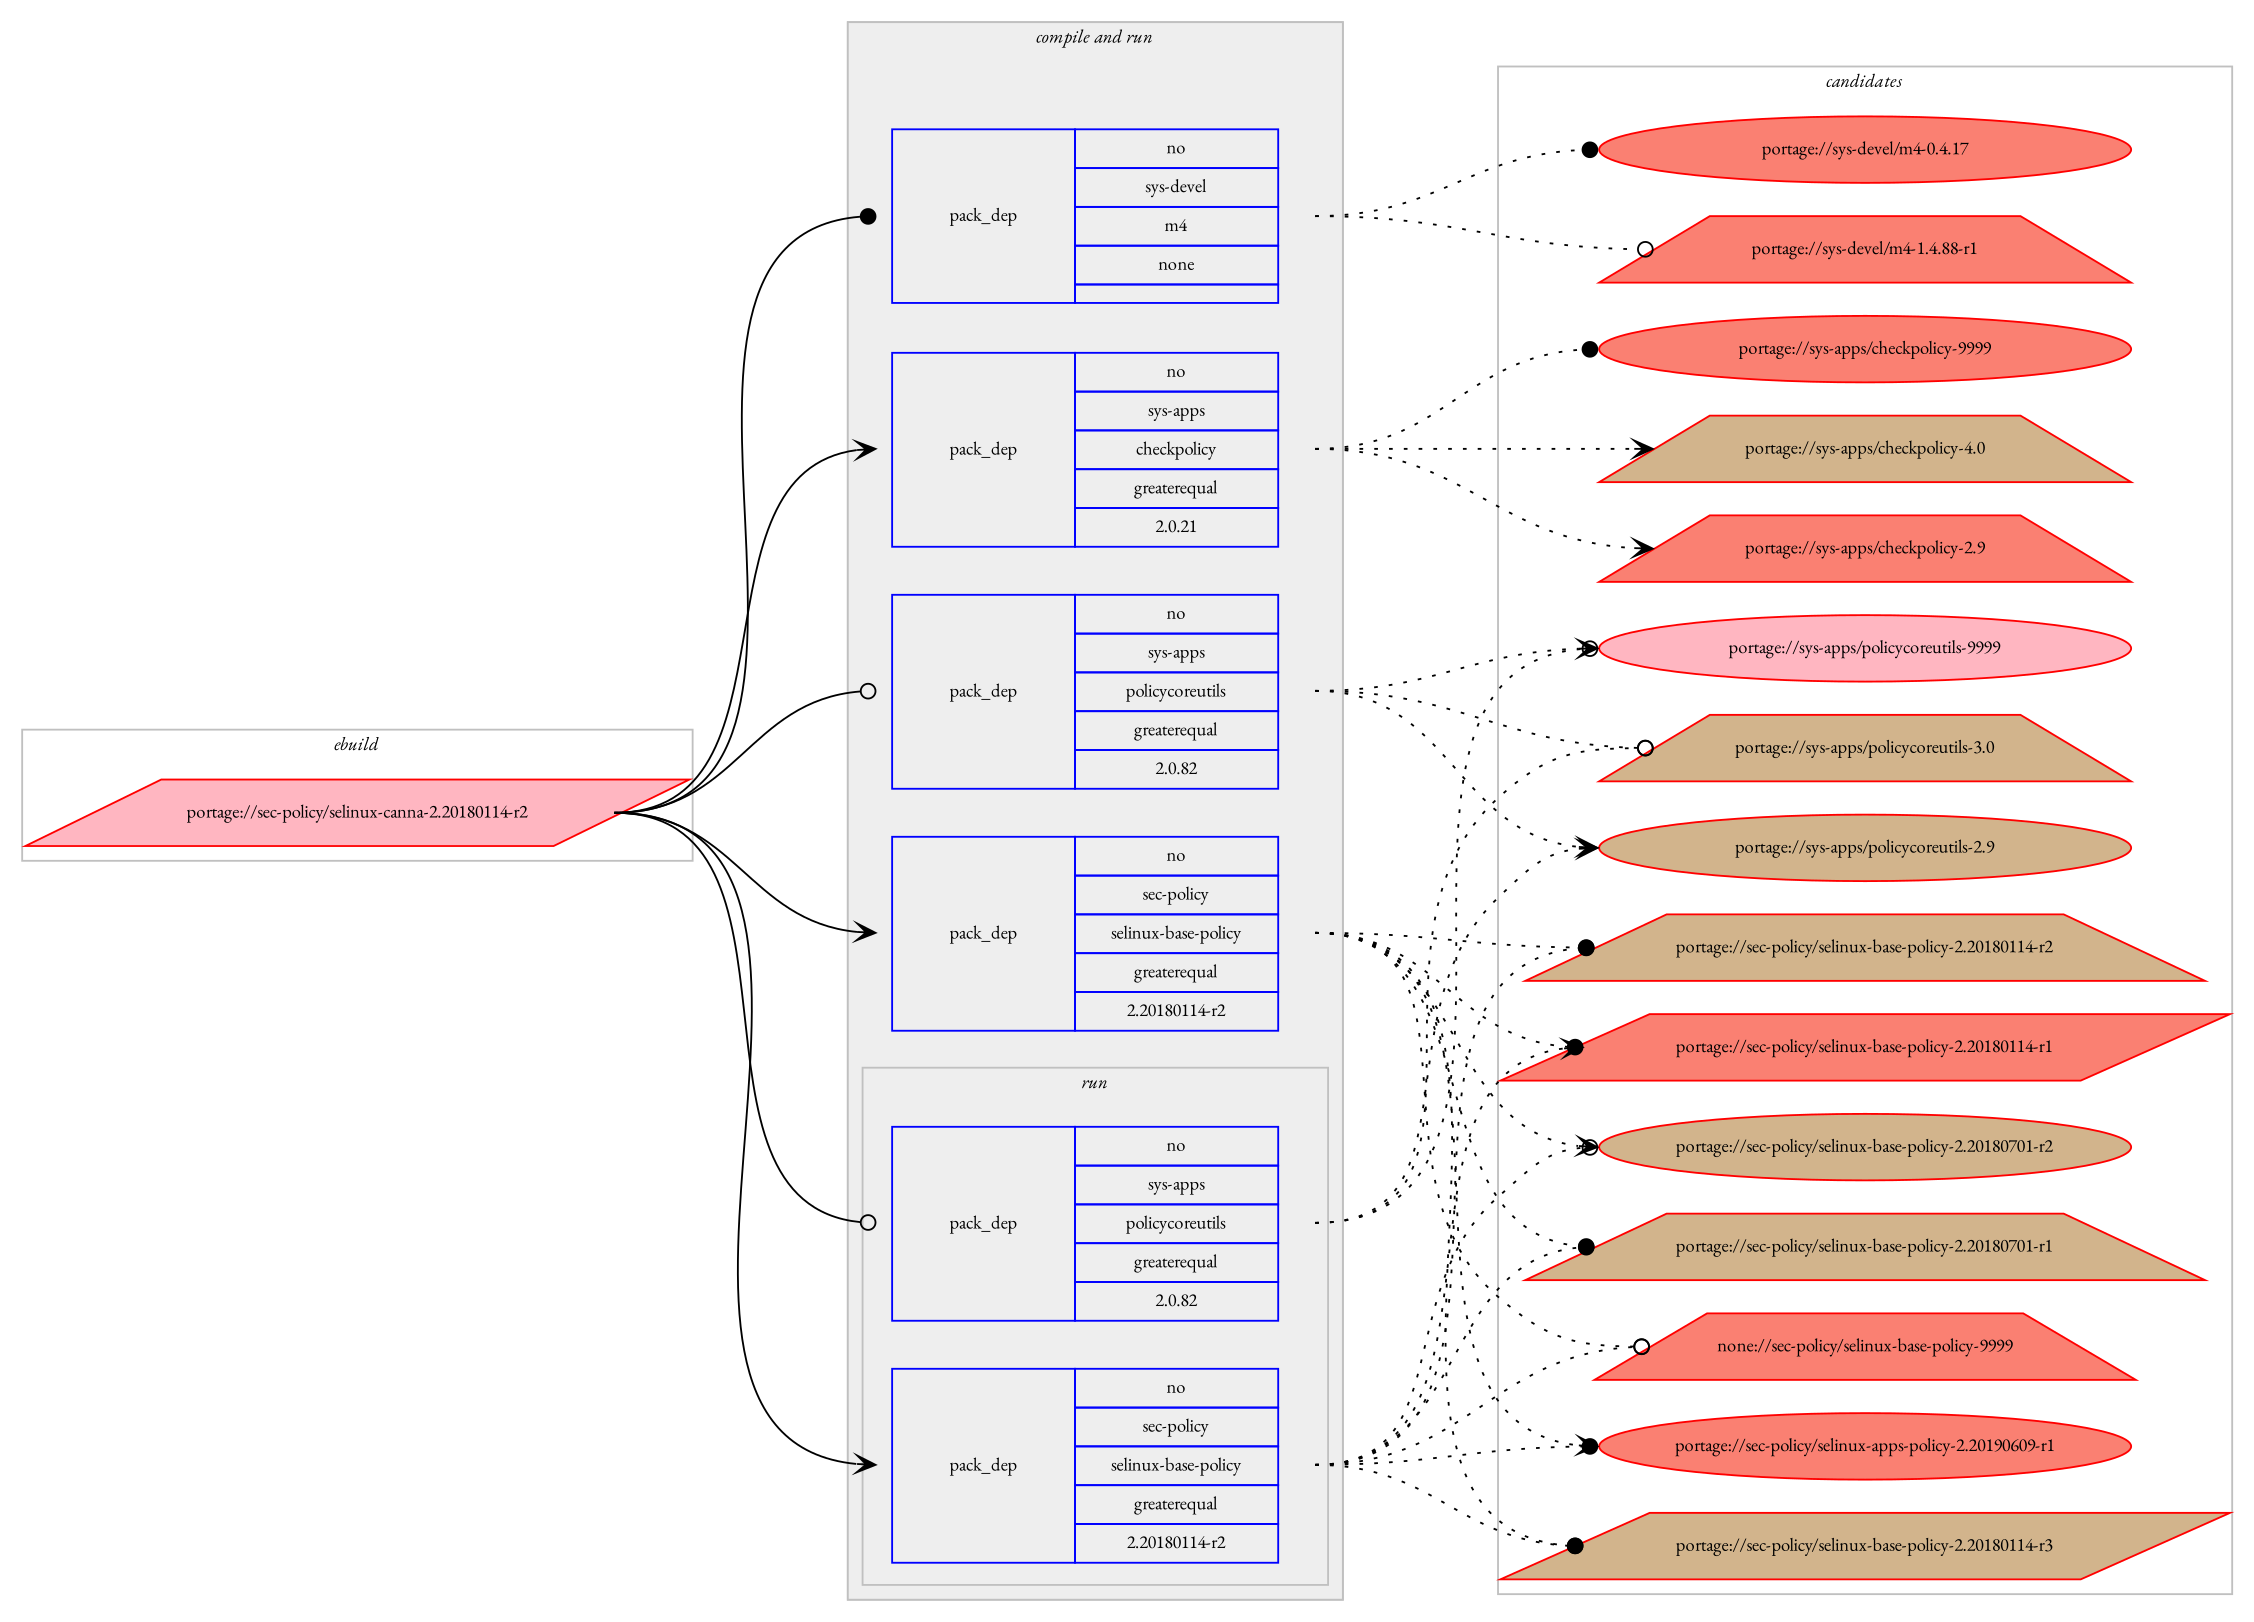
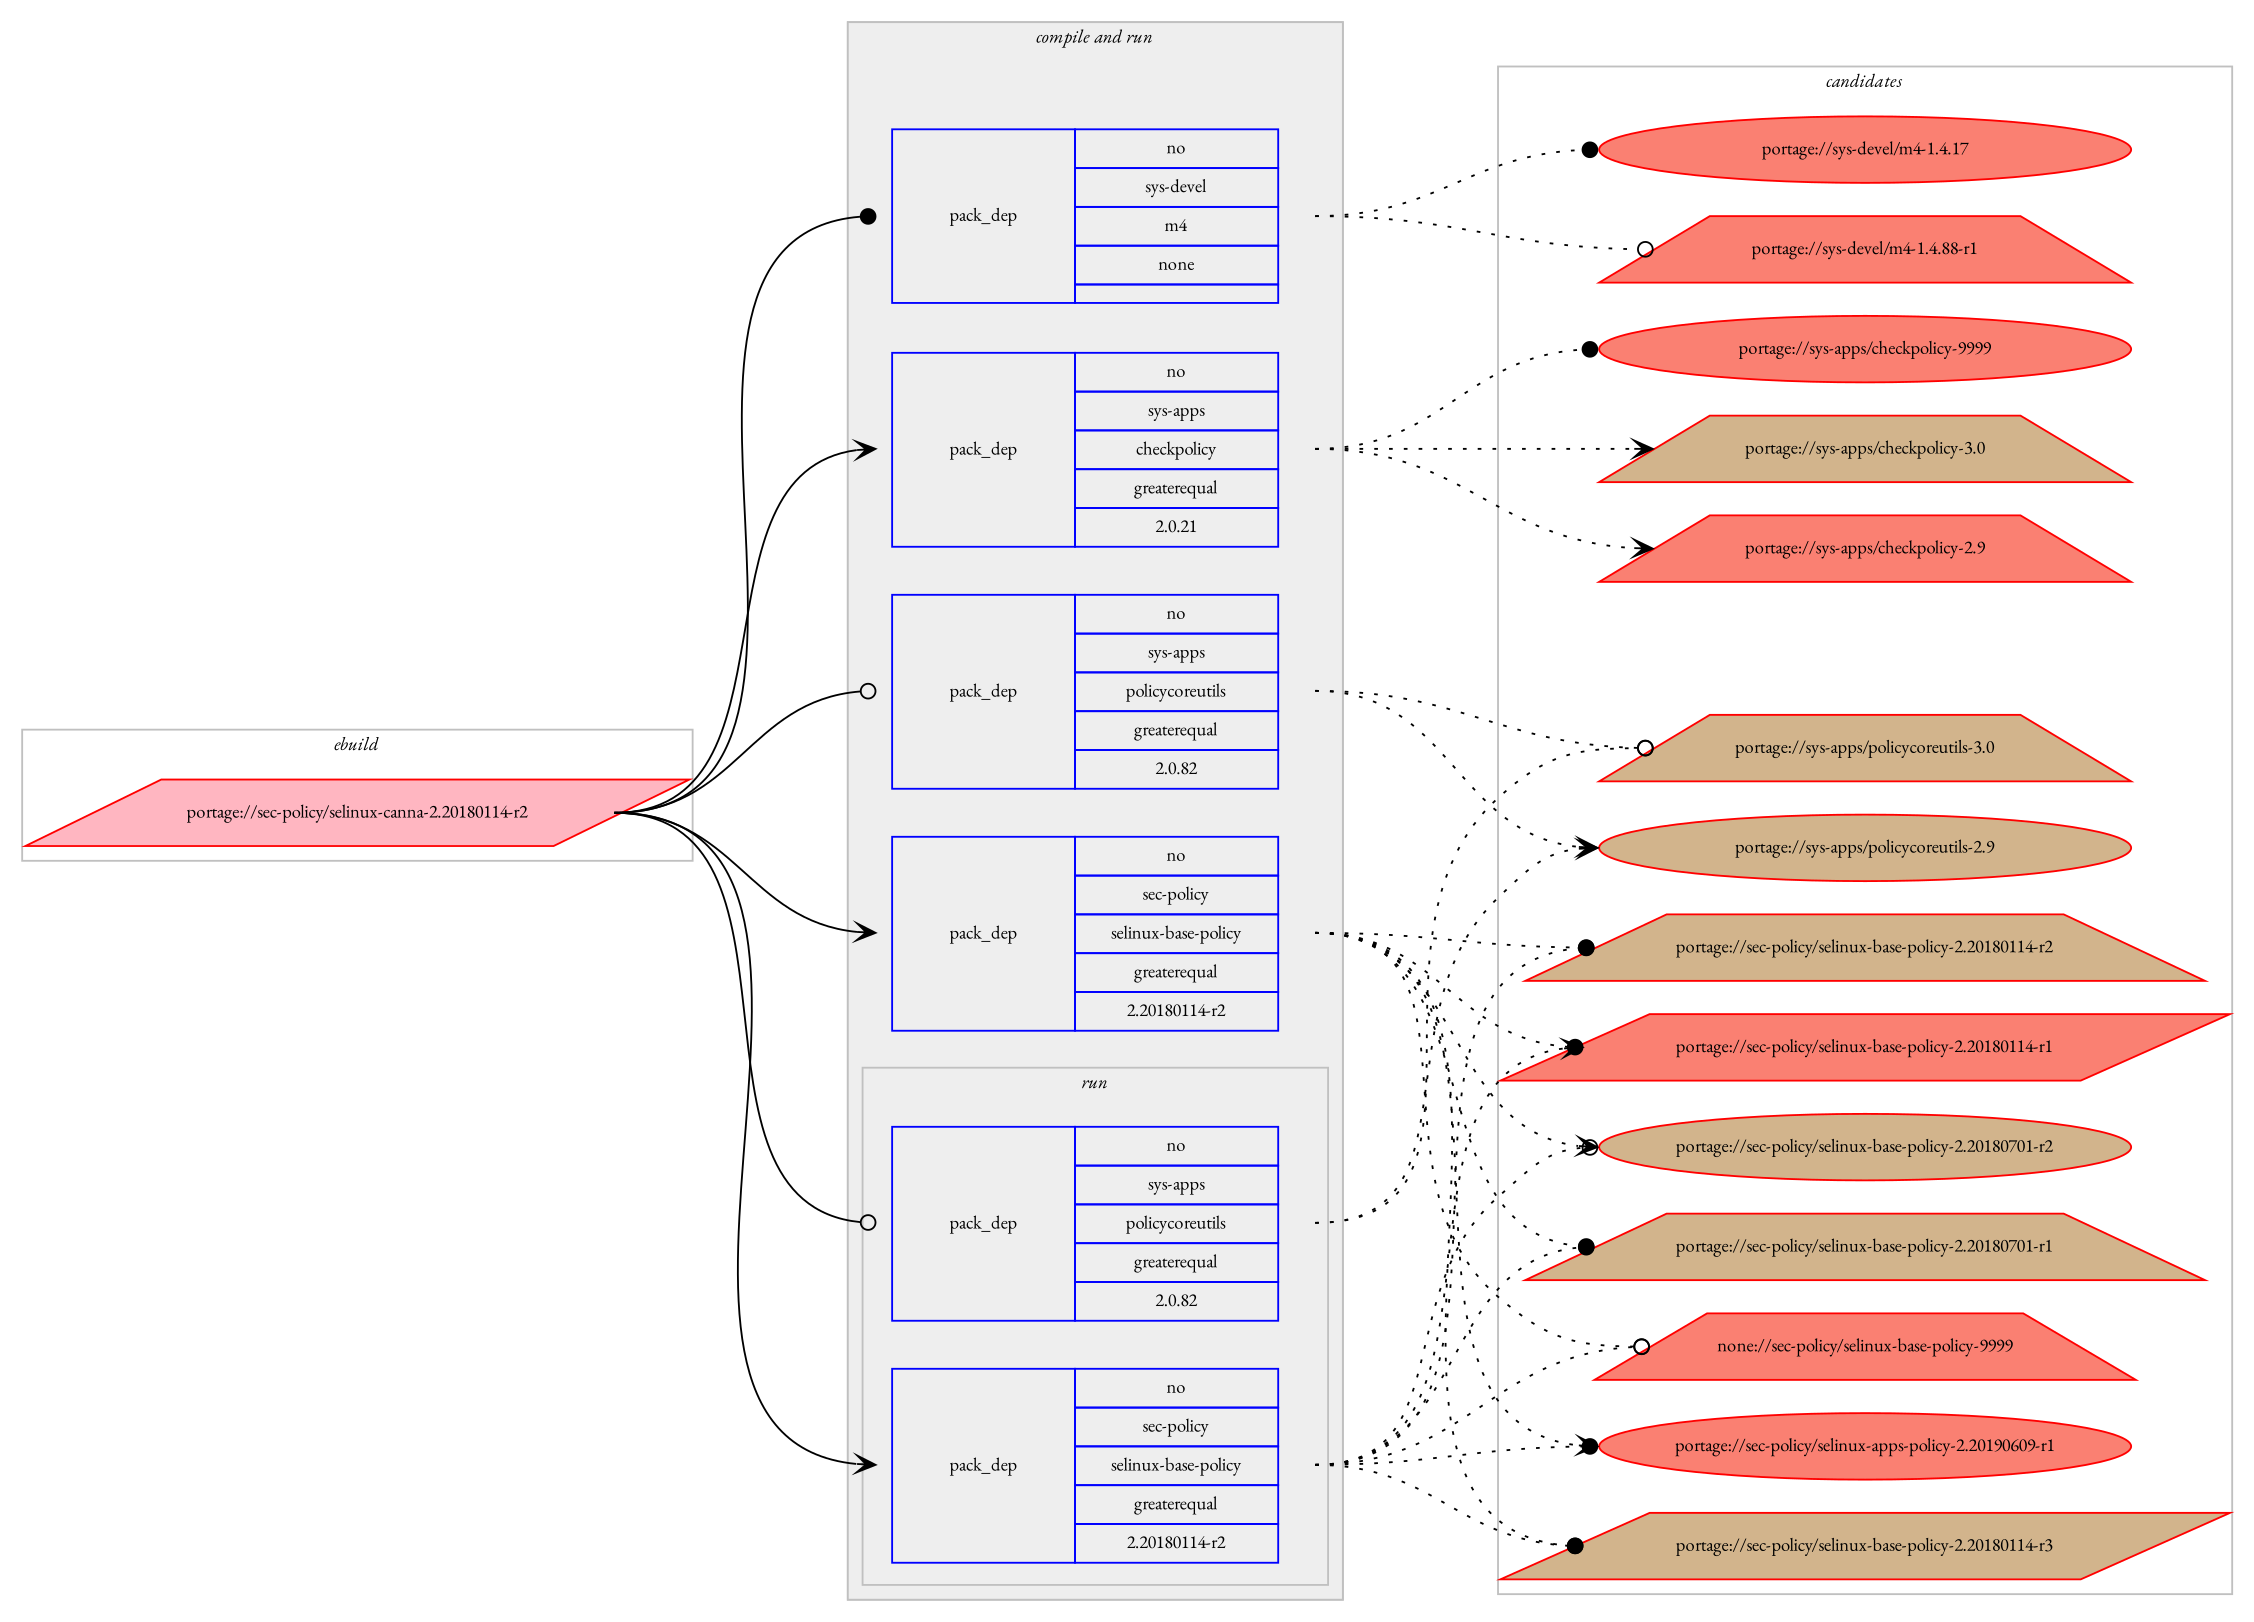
(1865, 150) -> (1865, 150)
(1865, 449) -> (1865, 449)
(1865, 648) -> none
